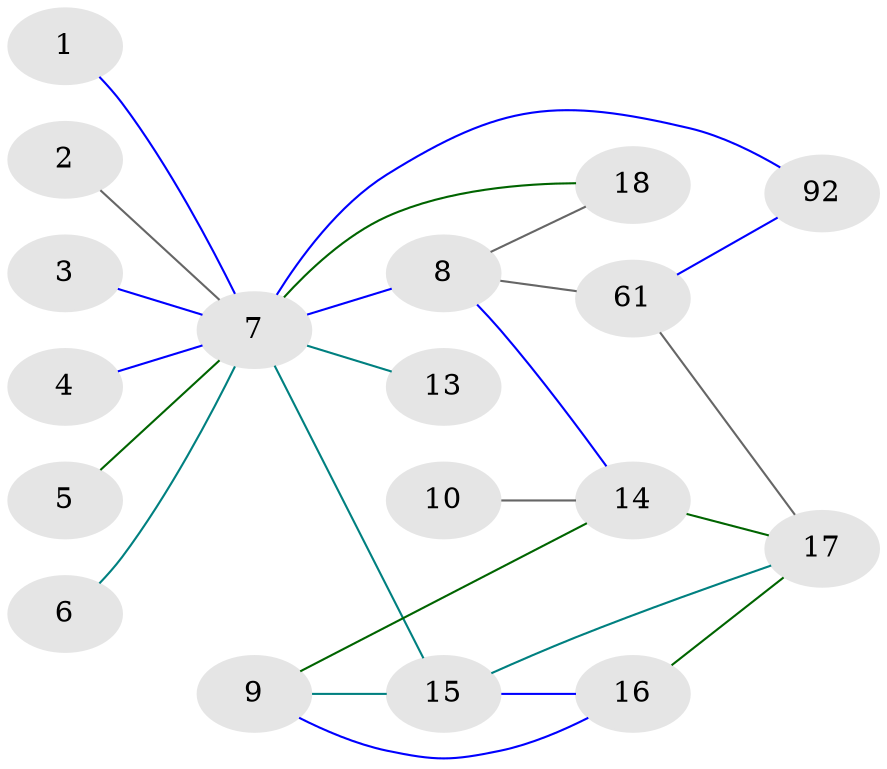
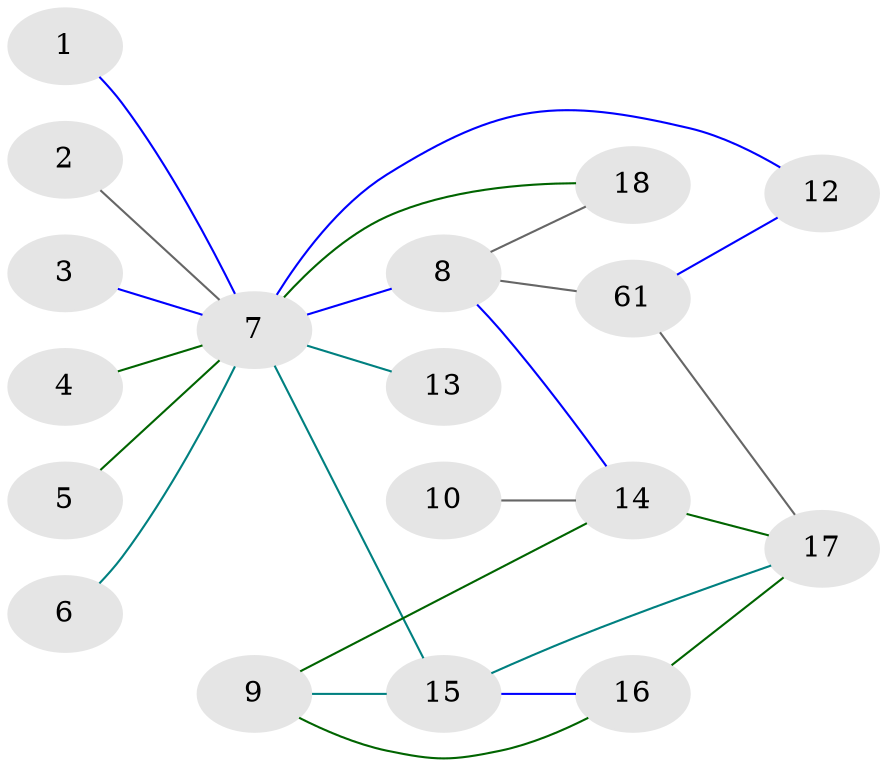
(822, 193) -> (822, 193)
(160, 358) -> (160, 358)
(444, 758) -> (444, 758)
